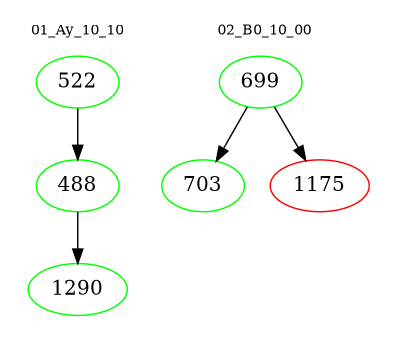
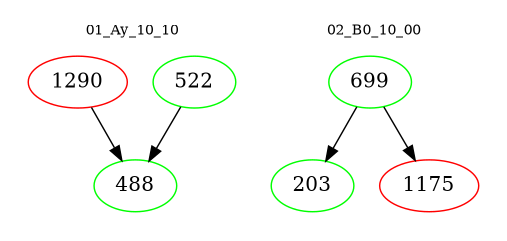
(203, 186) -> (313, 186)
(78, 231) -> (103, 128)
(78, 289) -> (78, 82)
